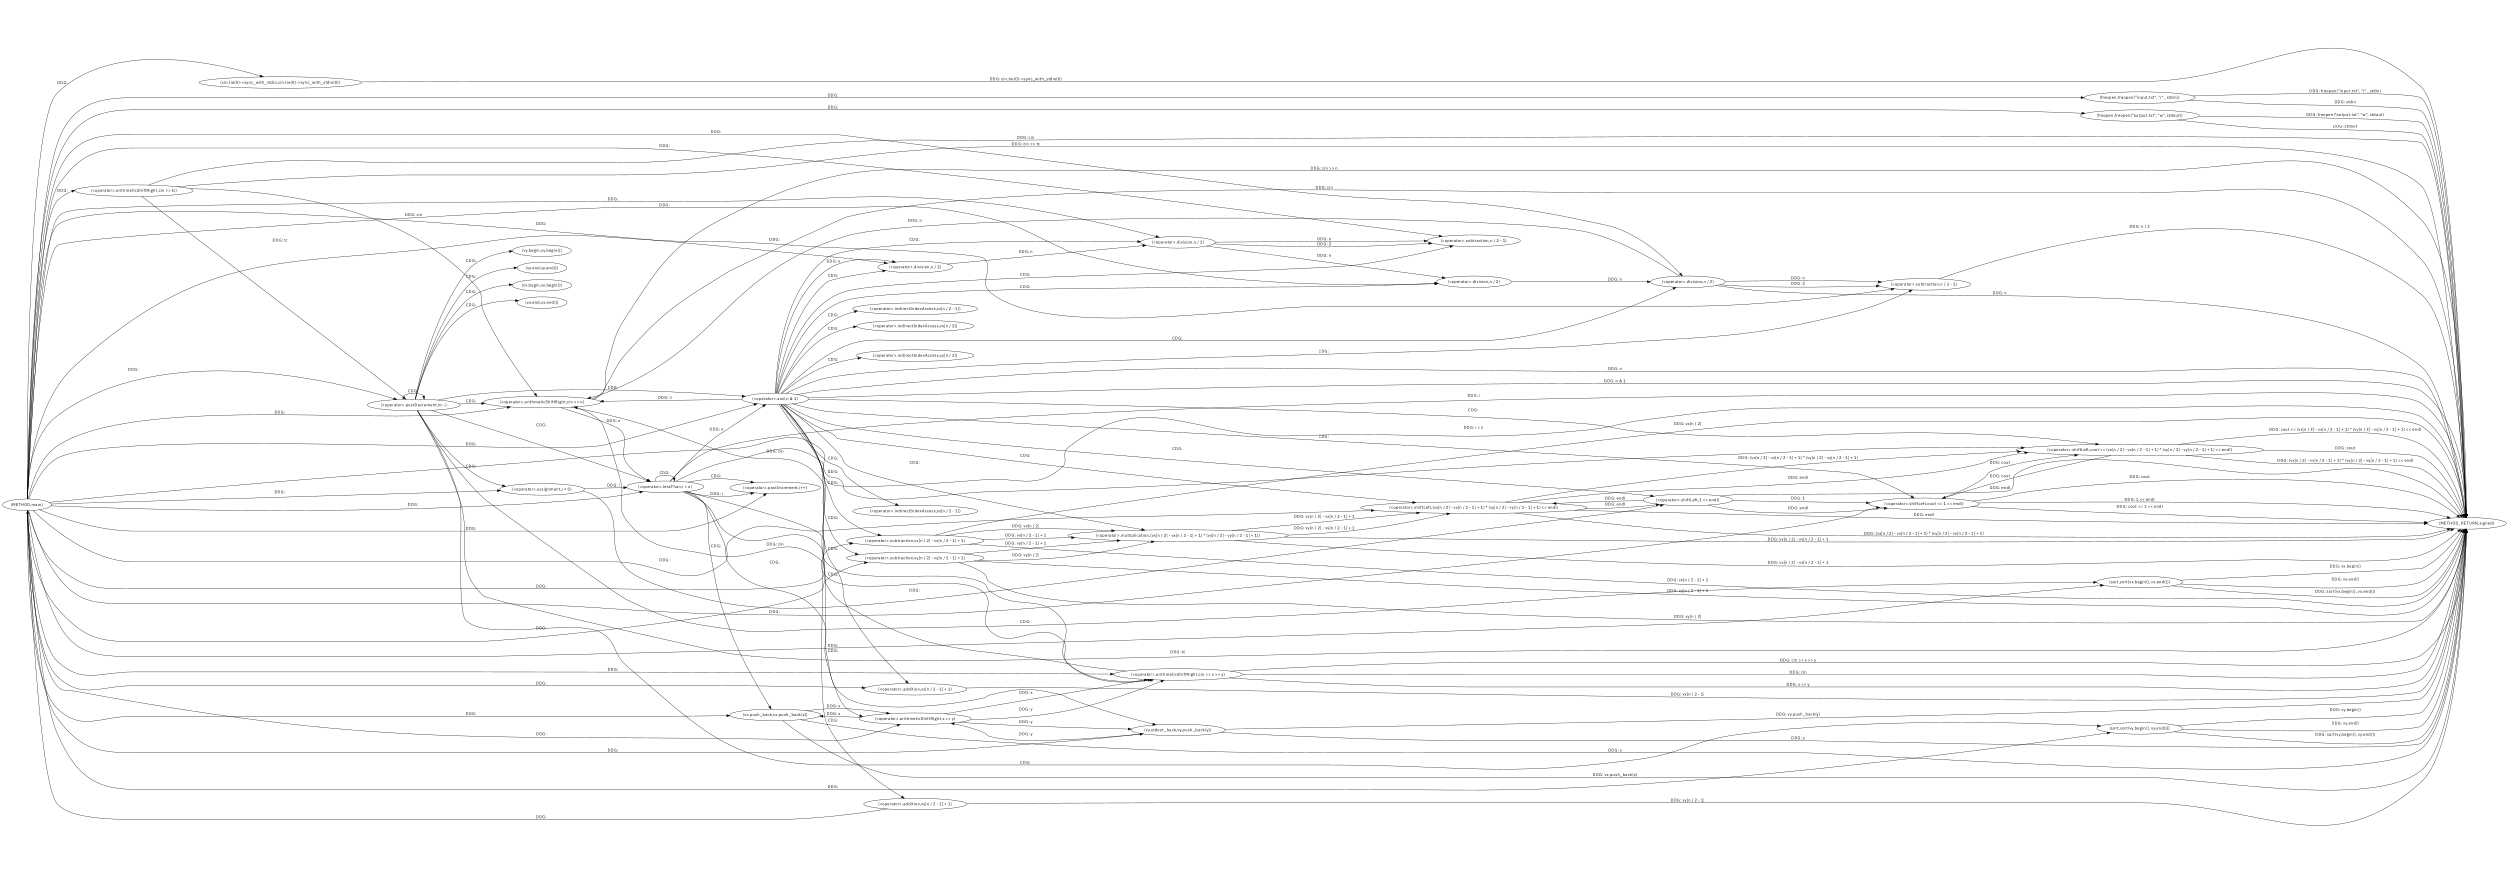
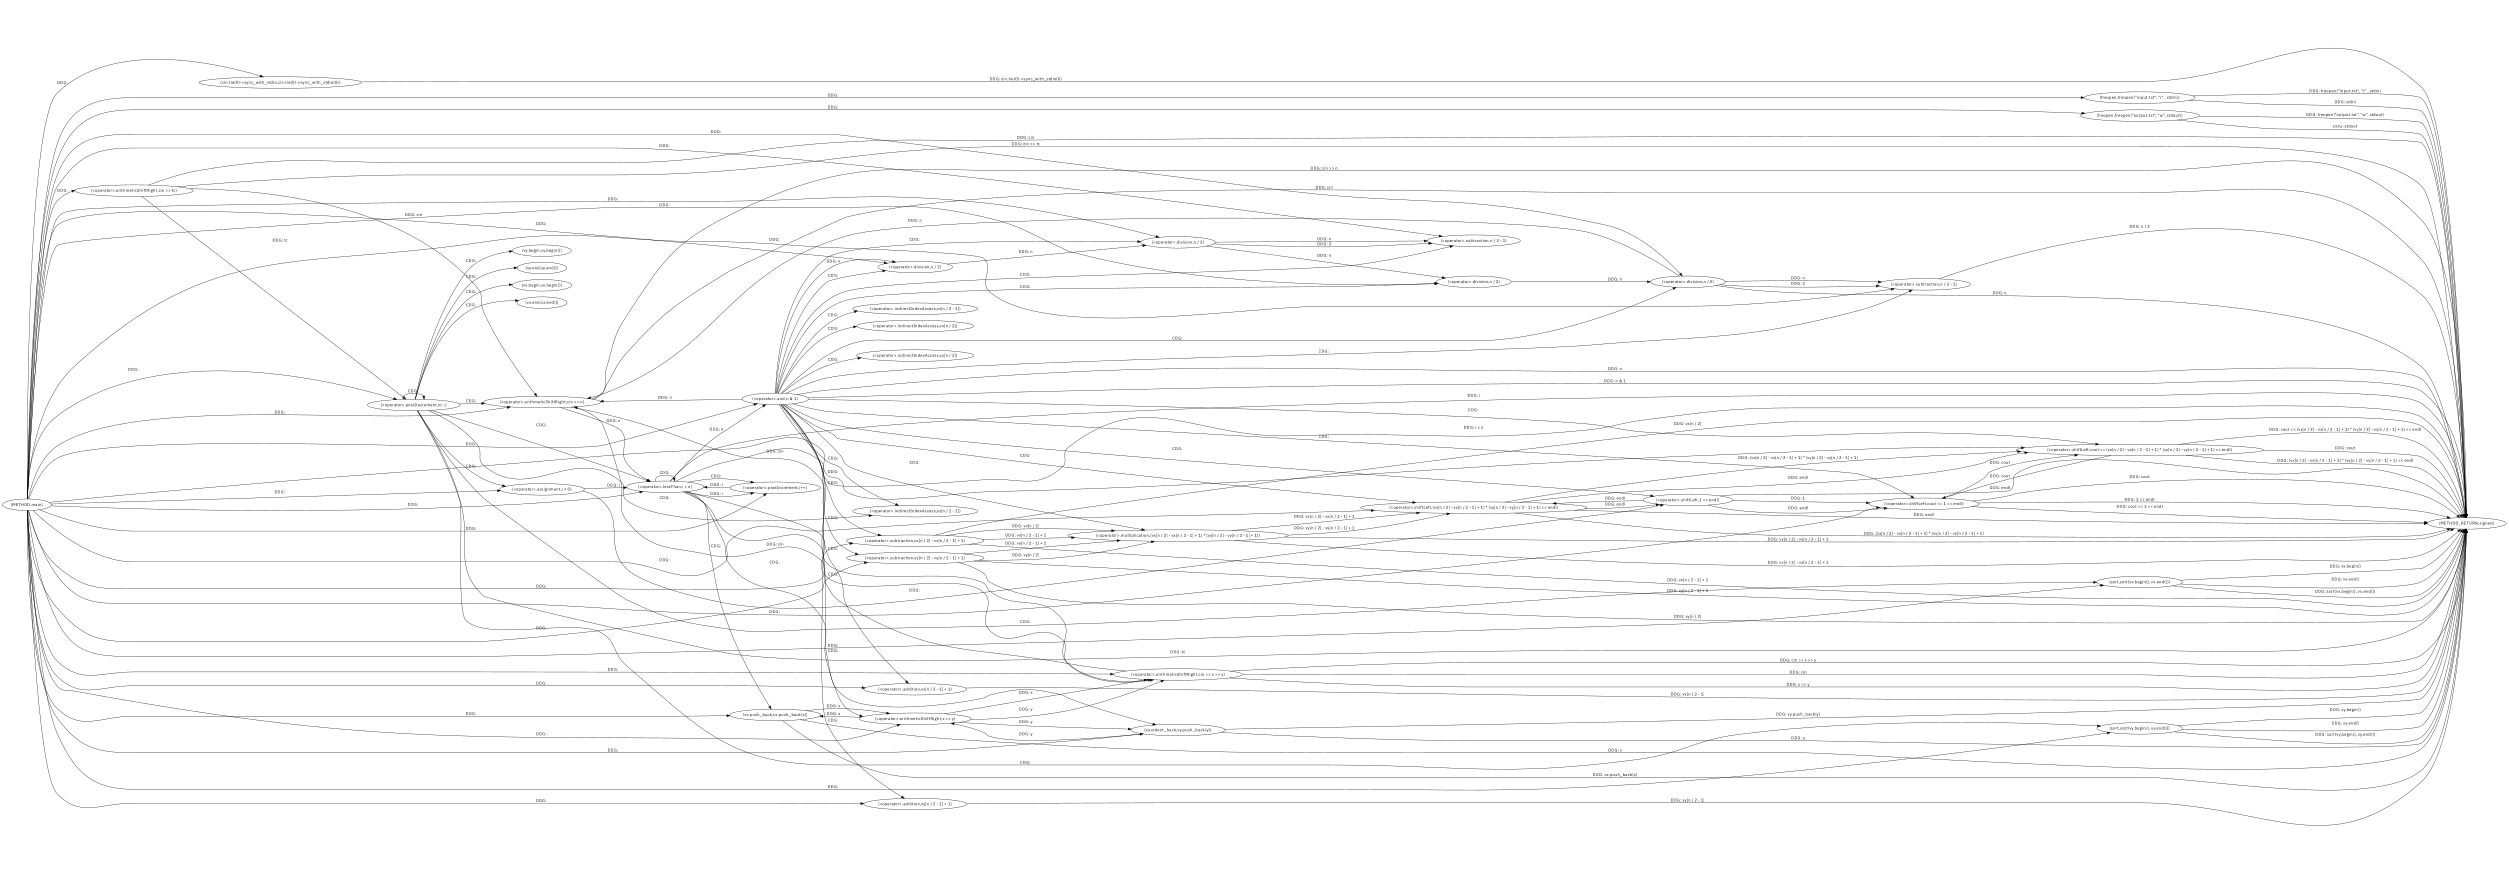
(590, 390) -> (626, 499)
none -> (719, 487)
(325, 820) -> (314, 803)
